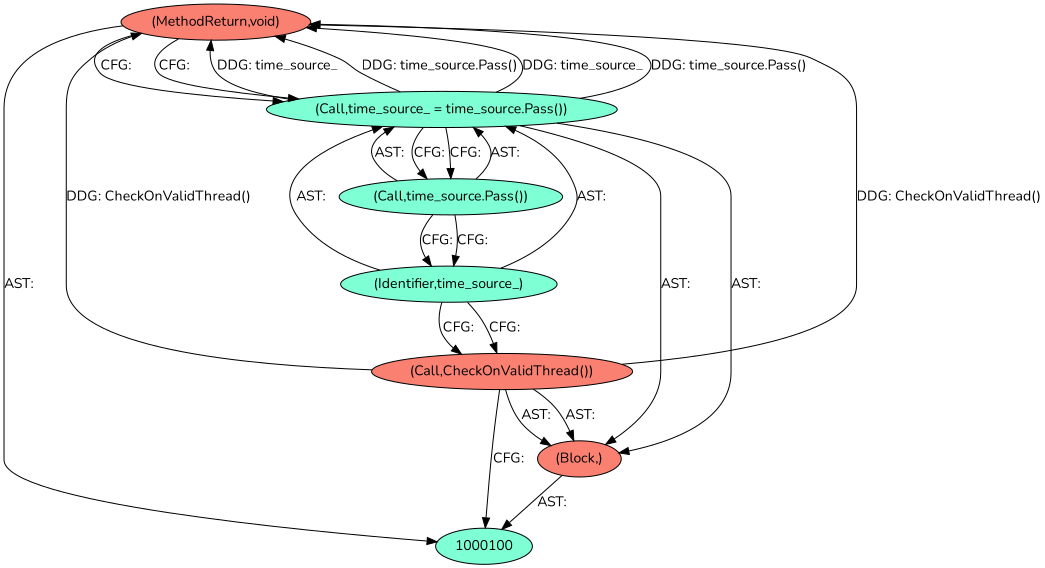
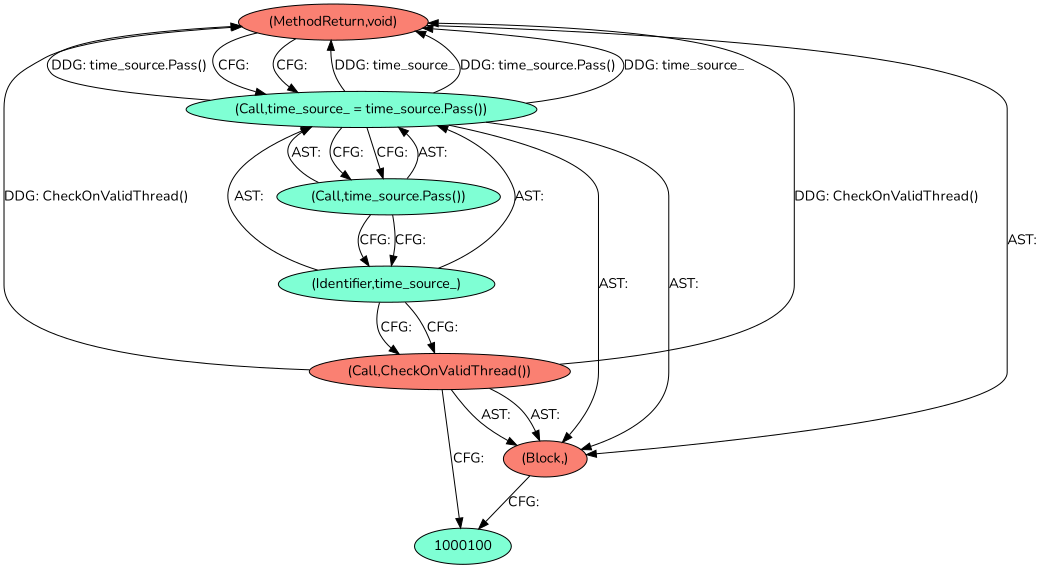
(4, 423) -> (1007, 155)
(554, 503) -> (526, 503)
